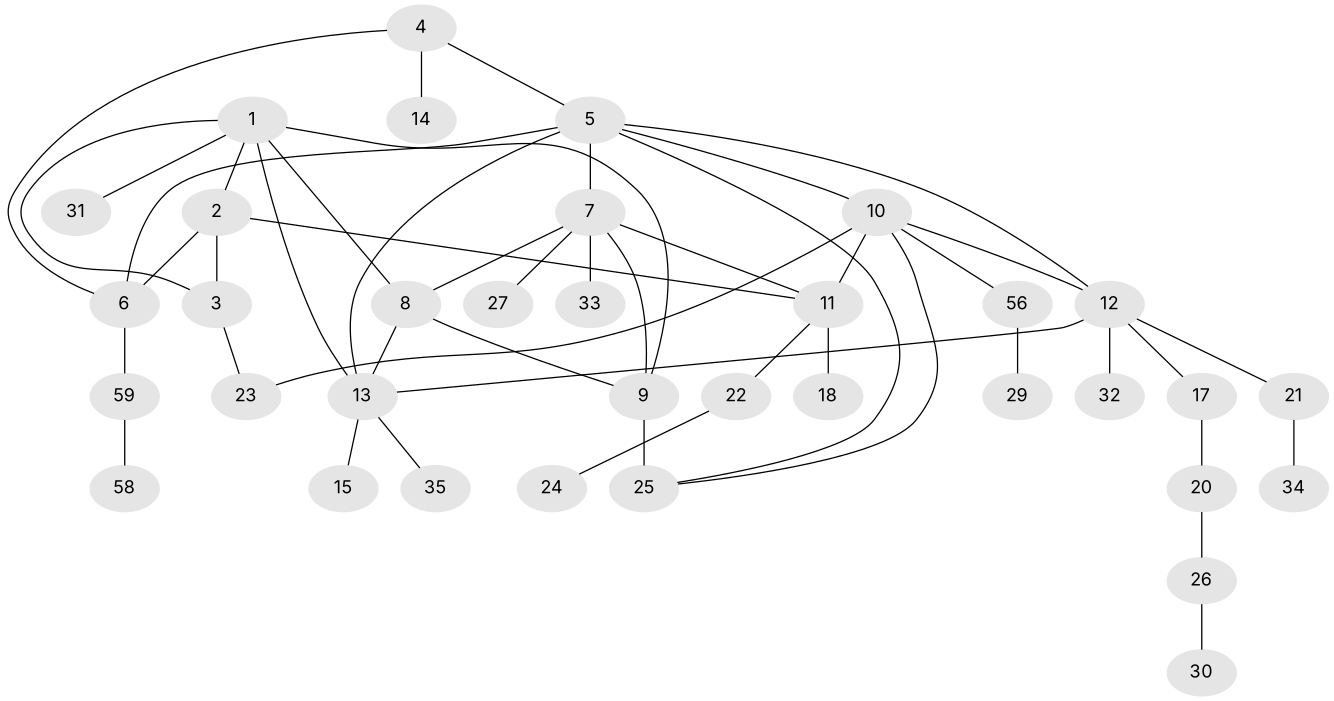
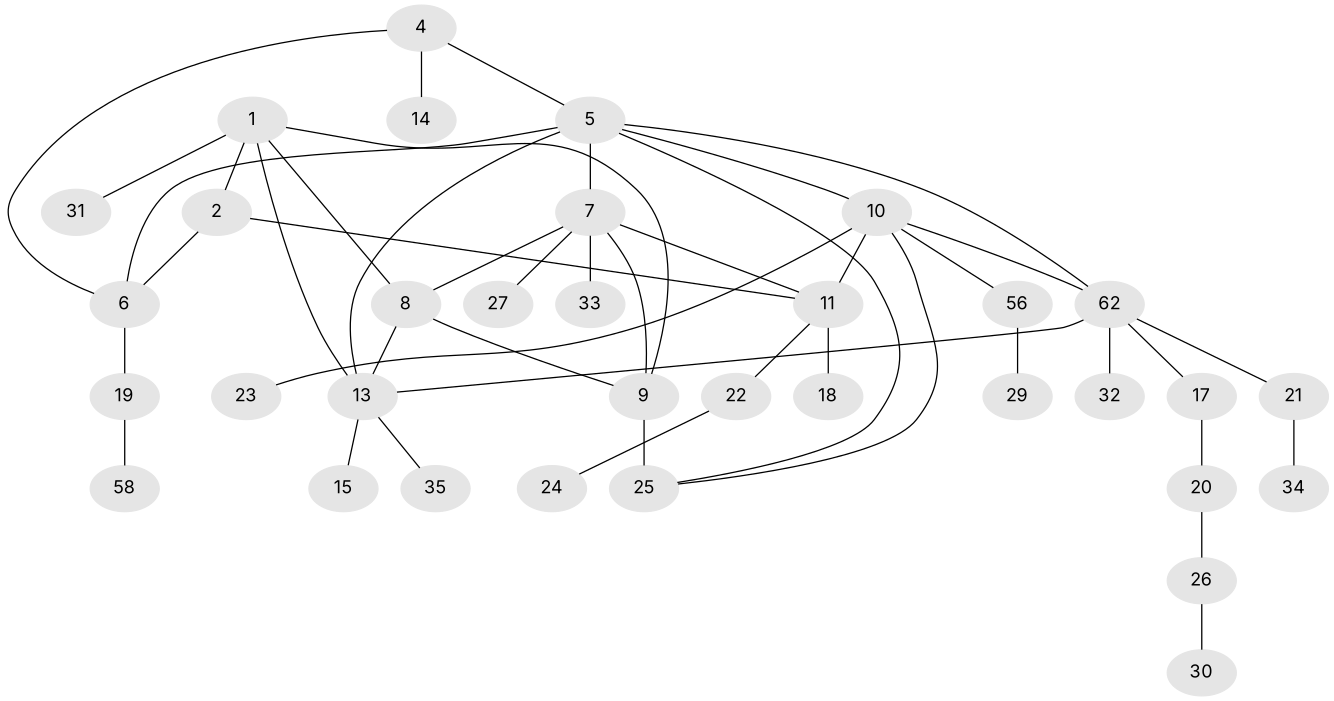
(217, 304) -> none
(1110, 304) -> (1110, 304)
(125, 397) -> (125, 397)
